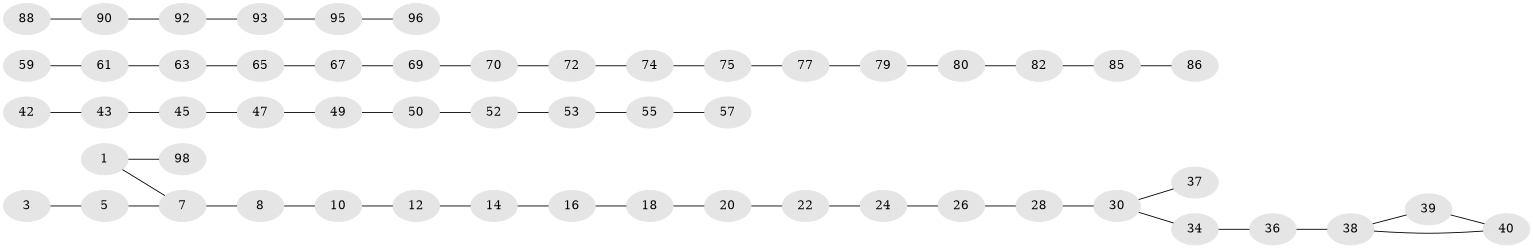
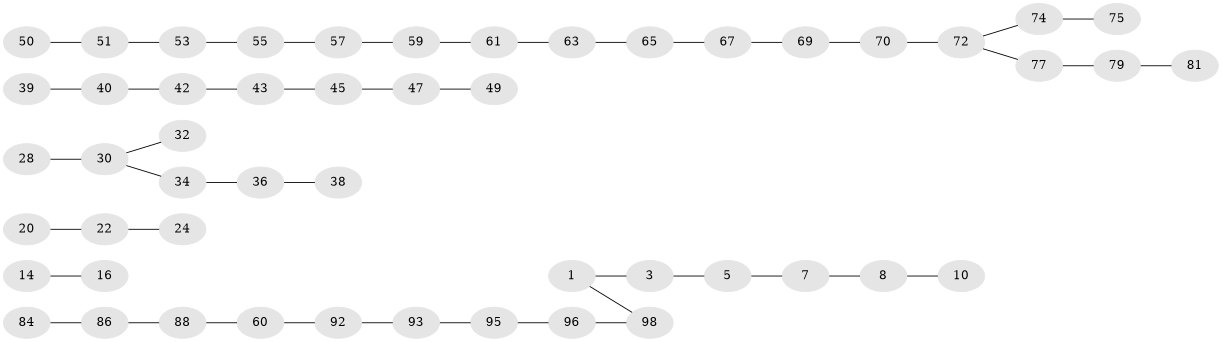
(105, 19) -> (260, 323)
none -> (377, 42)
(767, 66) -> (1000, 54)
(961, 66) -> (1195, 66)
(1039, 66) -> none
(1117, 66) -> (27, 323)
(377, 112) -> none
(494, 112) -> (105, 42)
(144, 183) -> (611, 276)
(1195, 183) -> (183, 136)
(416, 206) -> none
(650, 206) -> none
(961, 206) -> none
(1390, 219) -> none
(1429, 233) -> (144, 89)
none -> (144, 323)
none -> (611, 323)
